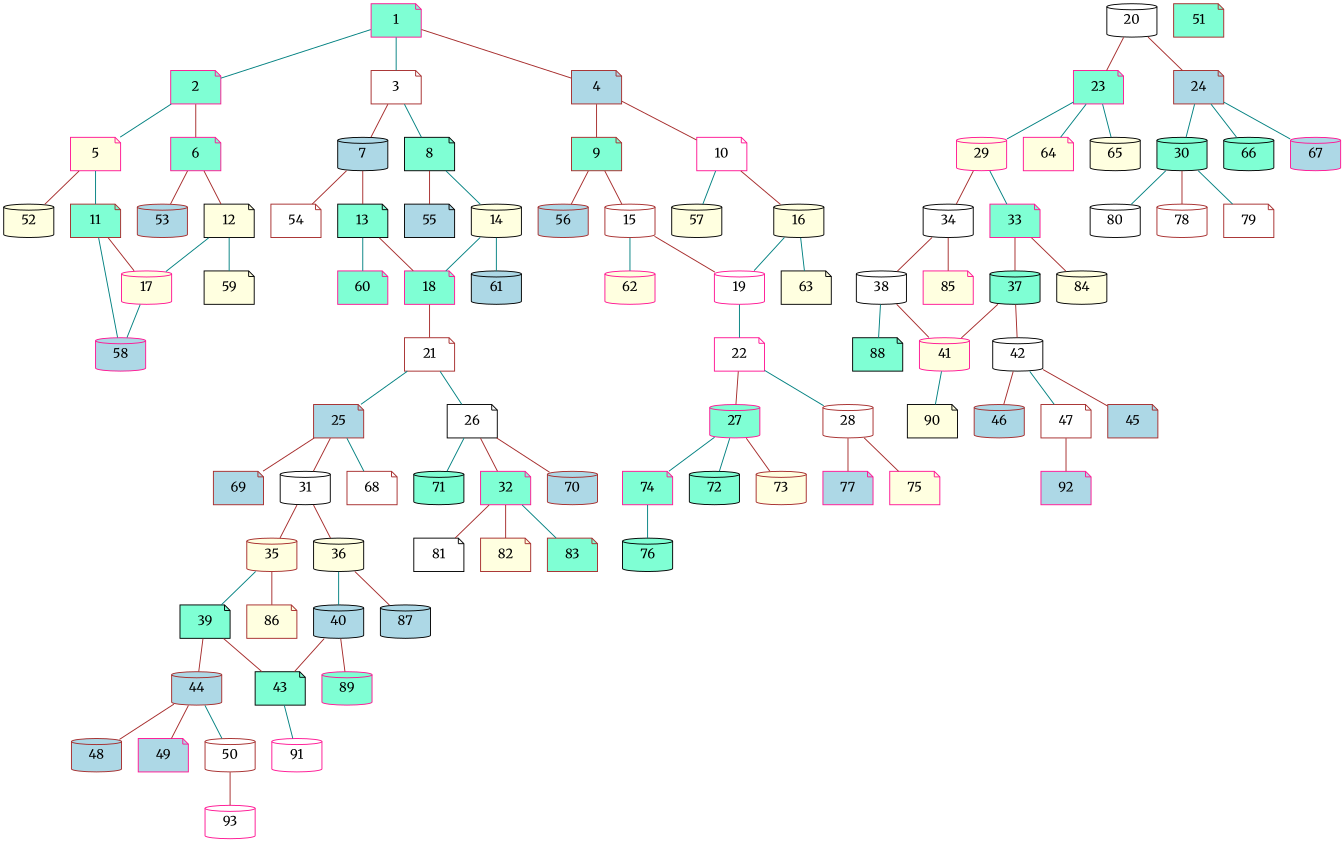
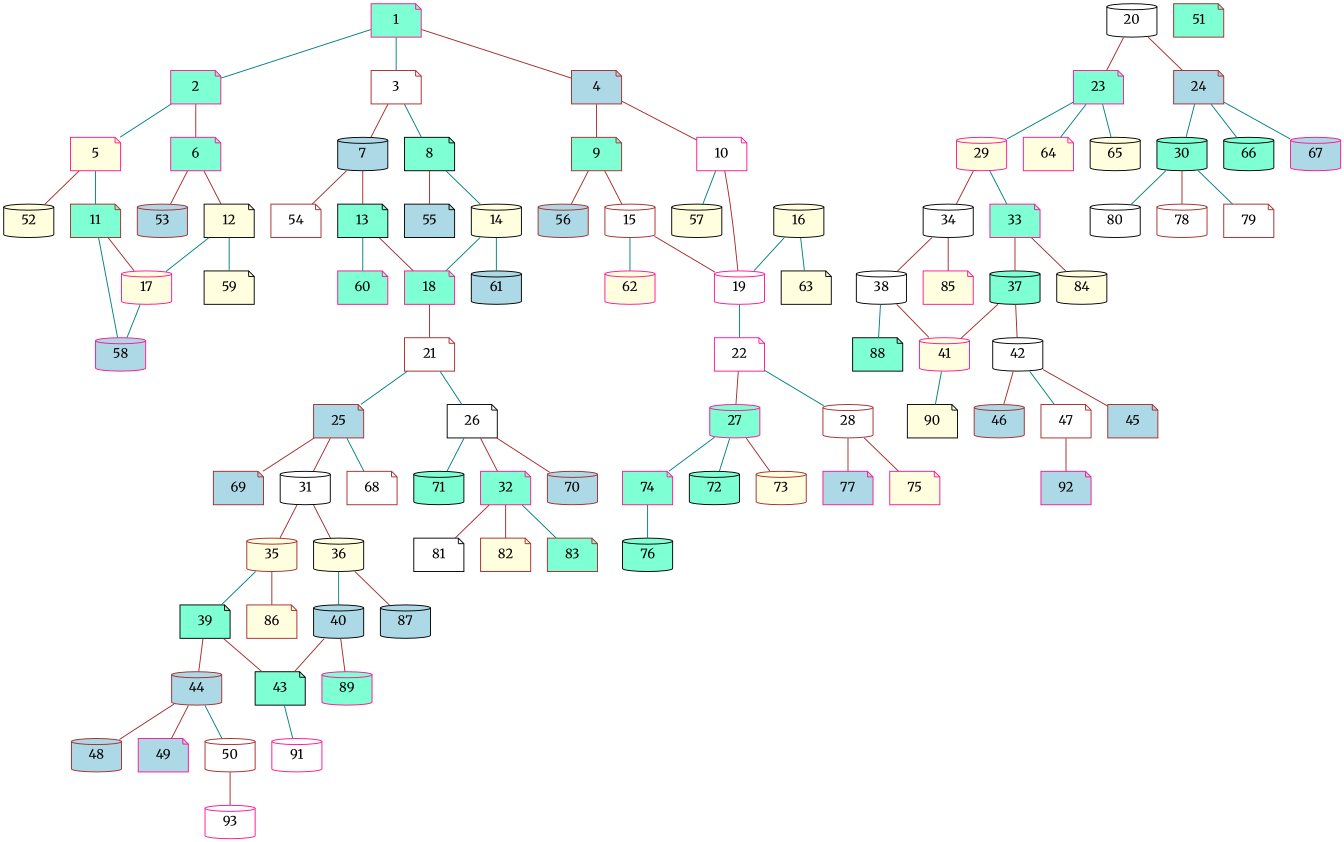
(761, 188) -> (732, 221)
